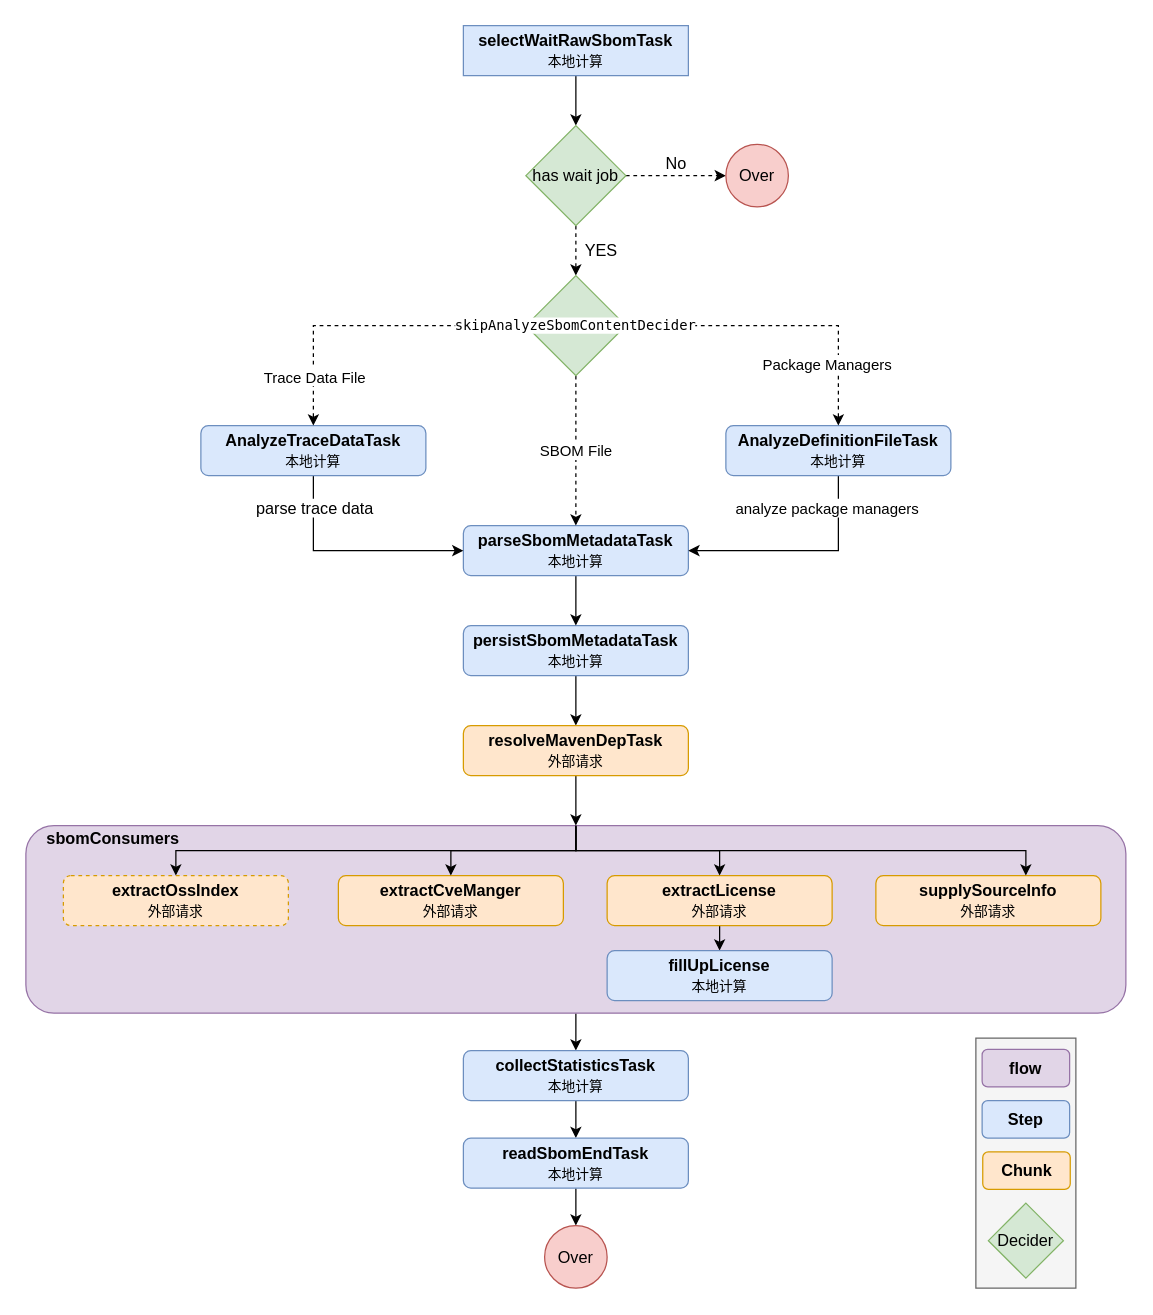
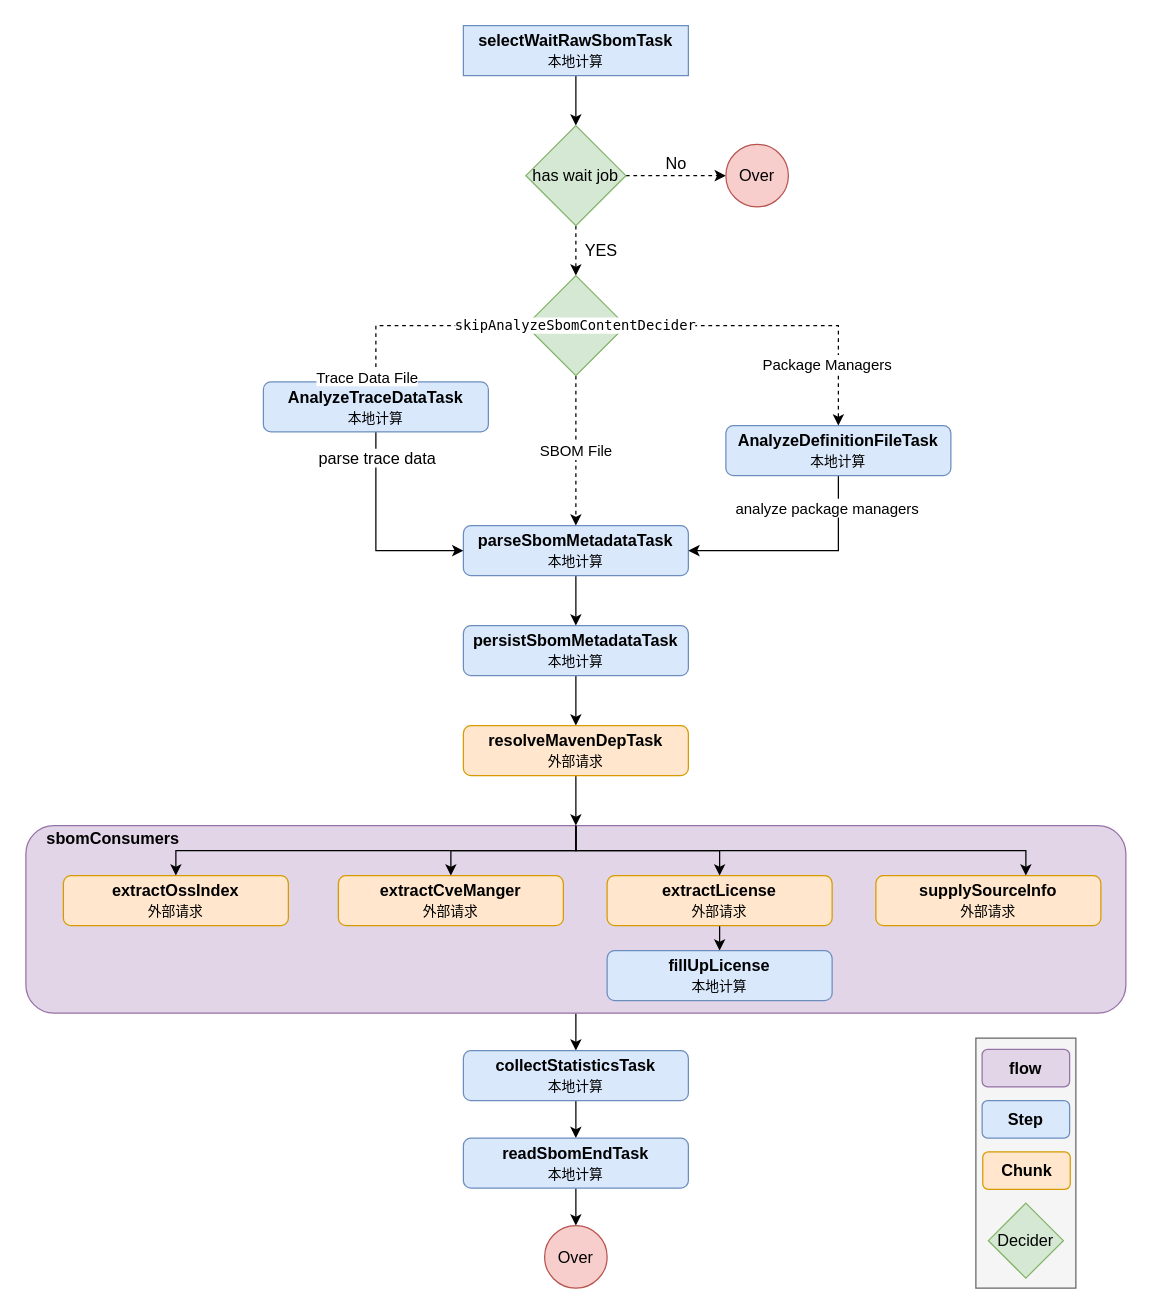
(313, 451) -> (376, 407)
(176, 901) -> (176, 901)
